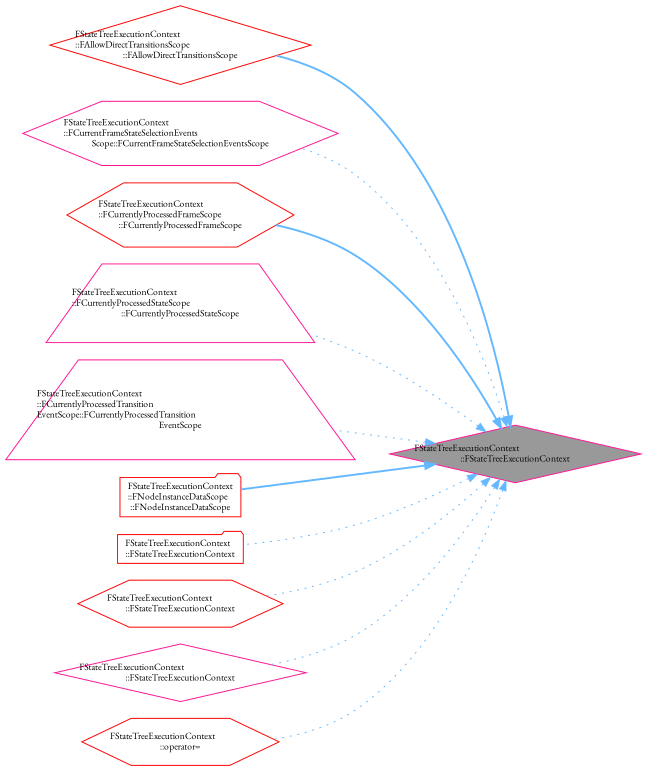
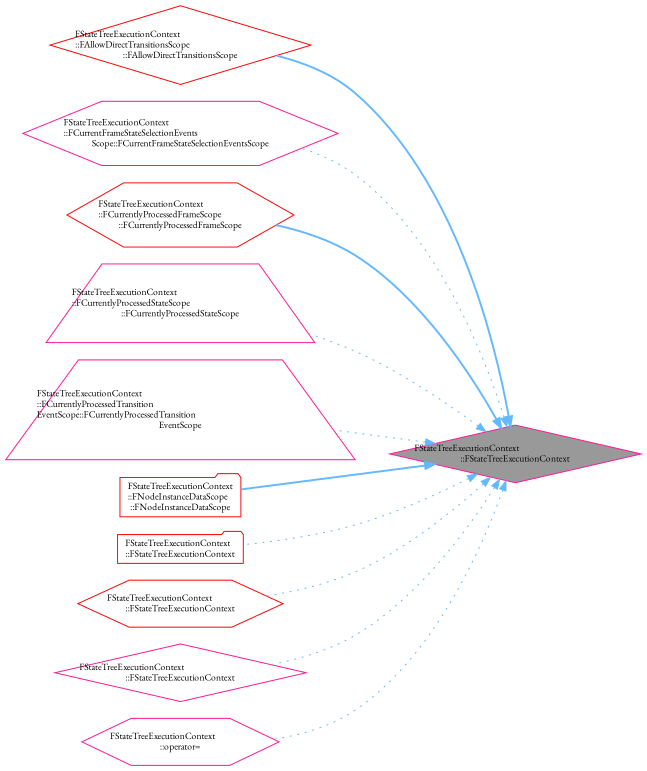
(180, 742) -> (180, 742)
